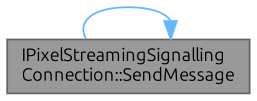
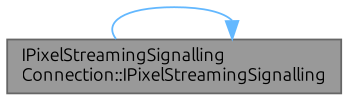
(128, 66) -> (174, 66)
